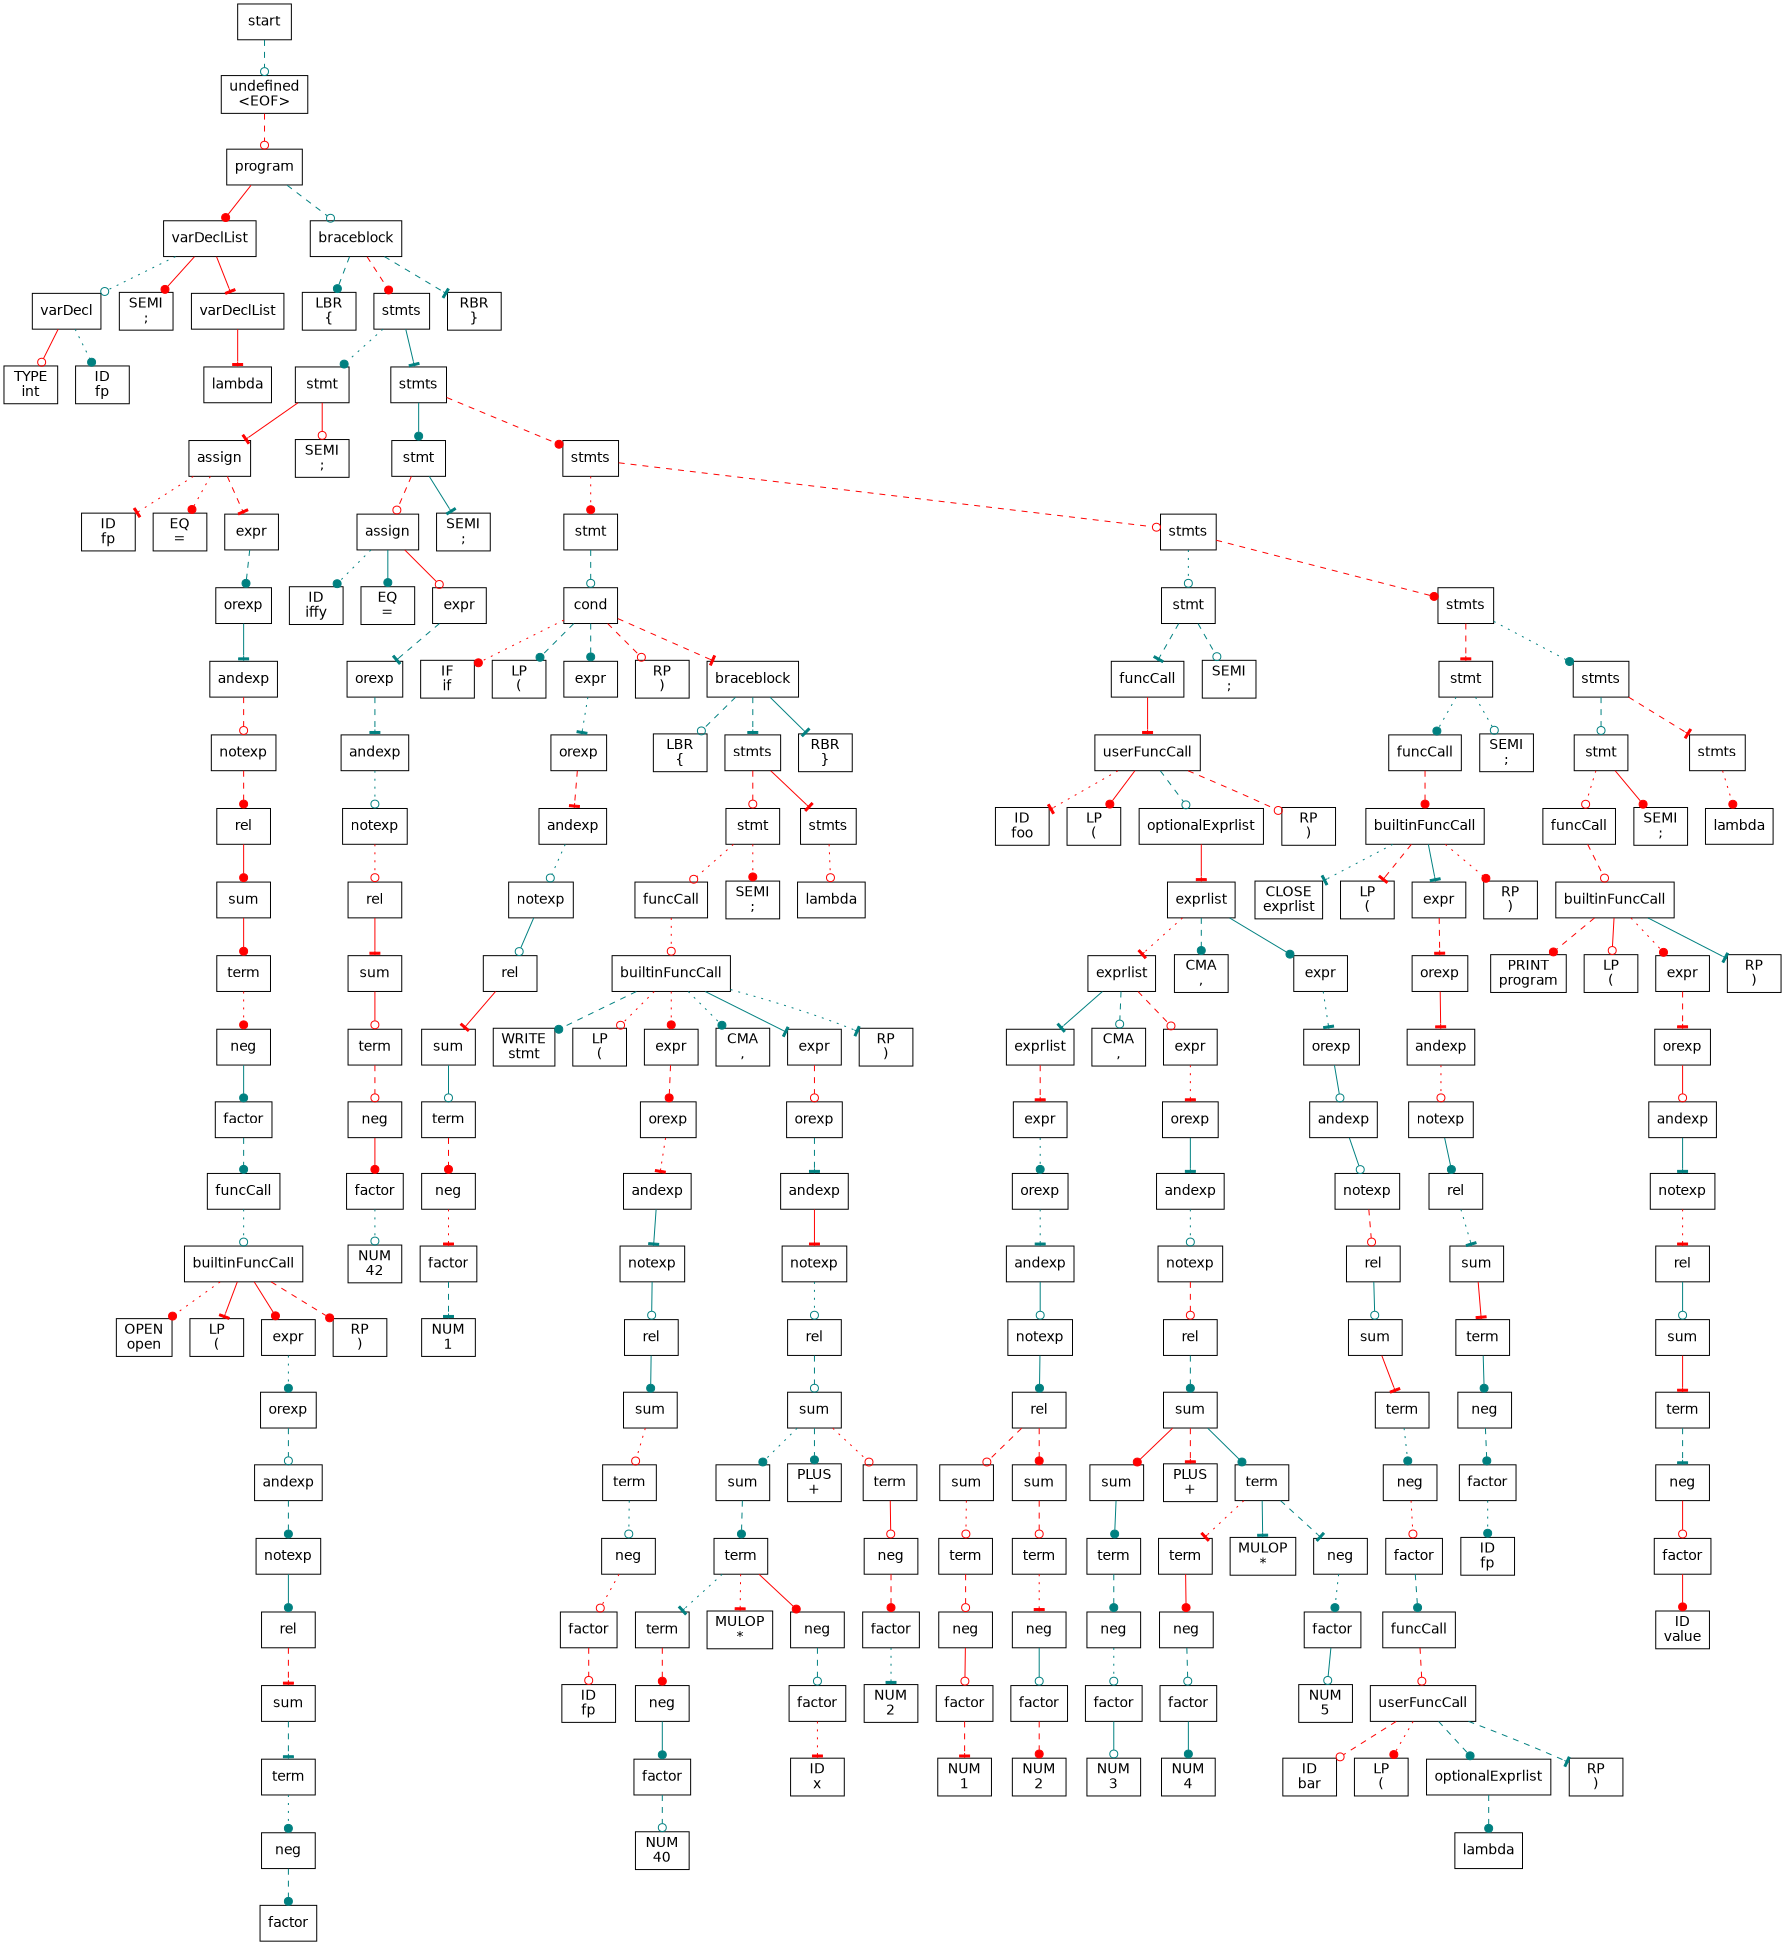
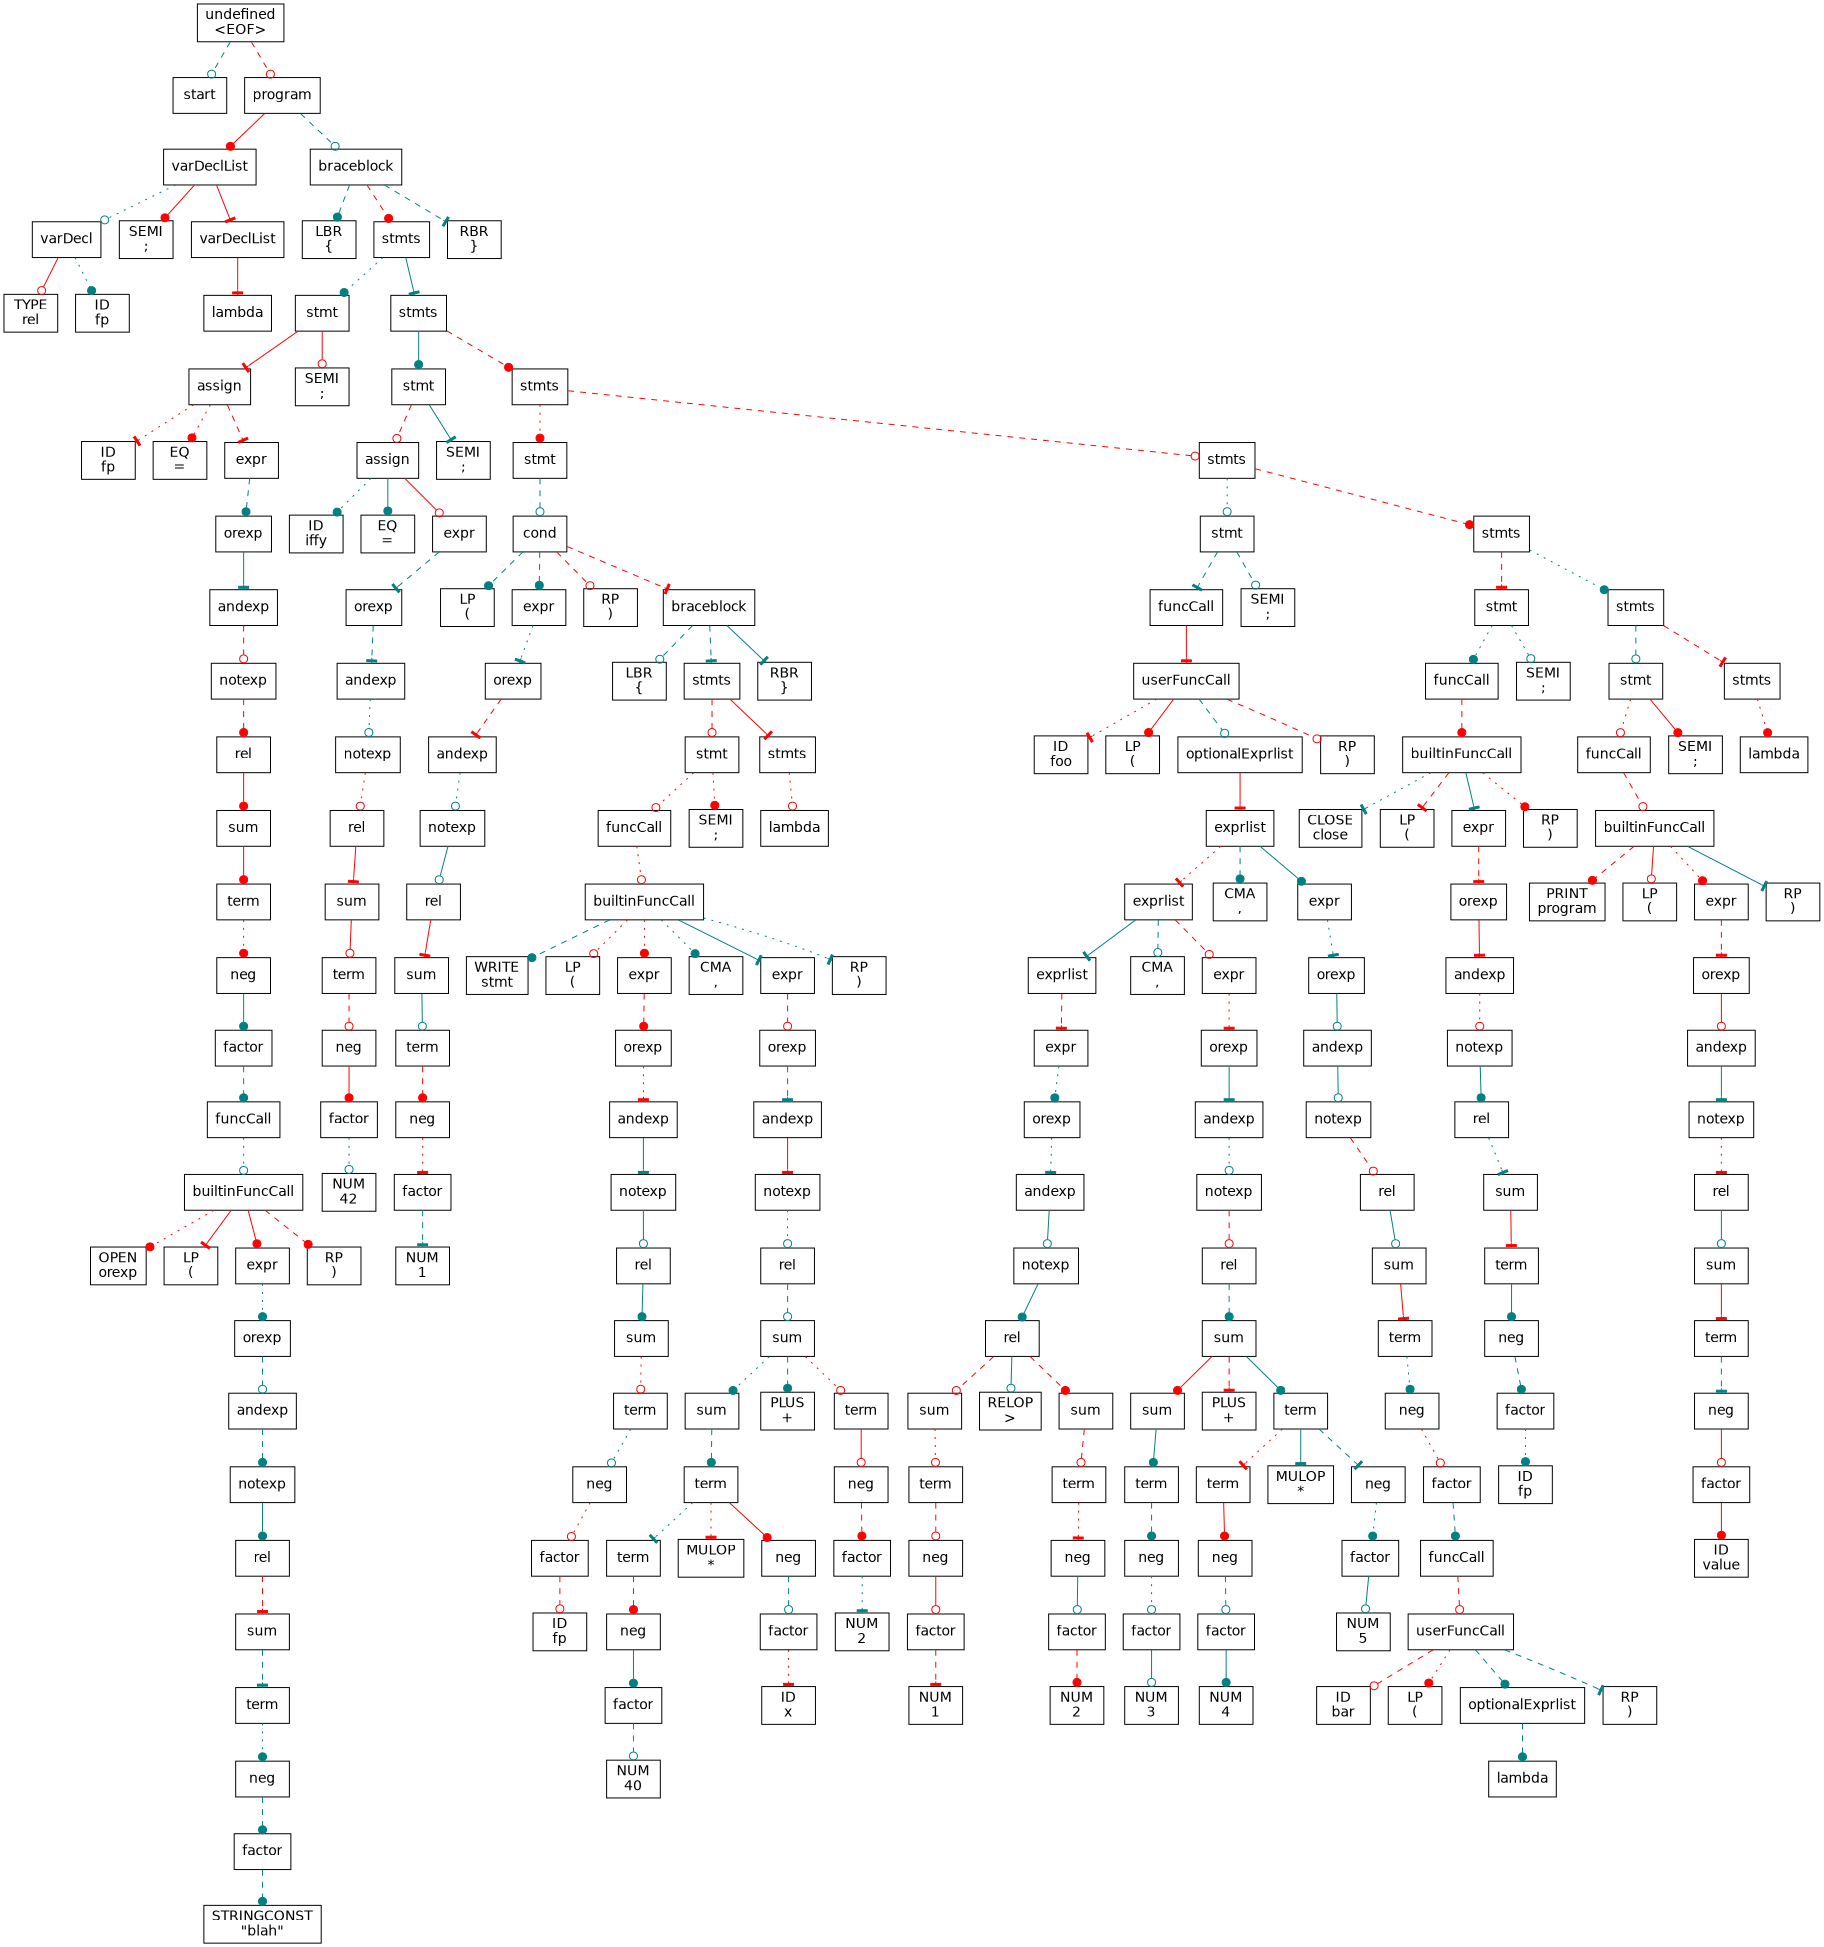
(265, 54) -> (222, 56)
(31, 392) -> (31, 320)
(447, 679) -> none
(1289, 907) -> (1331, 835)
(144, 1344) -> (118, 1273)
none -> (1010, 1411)
none -> (263, 1924)
